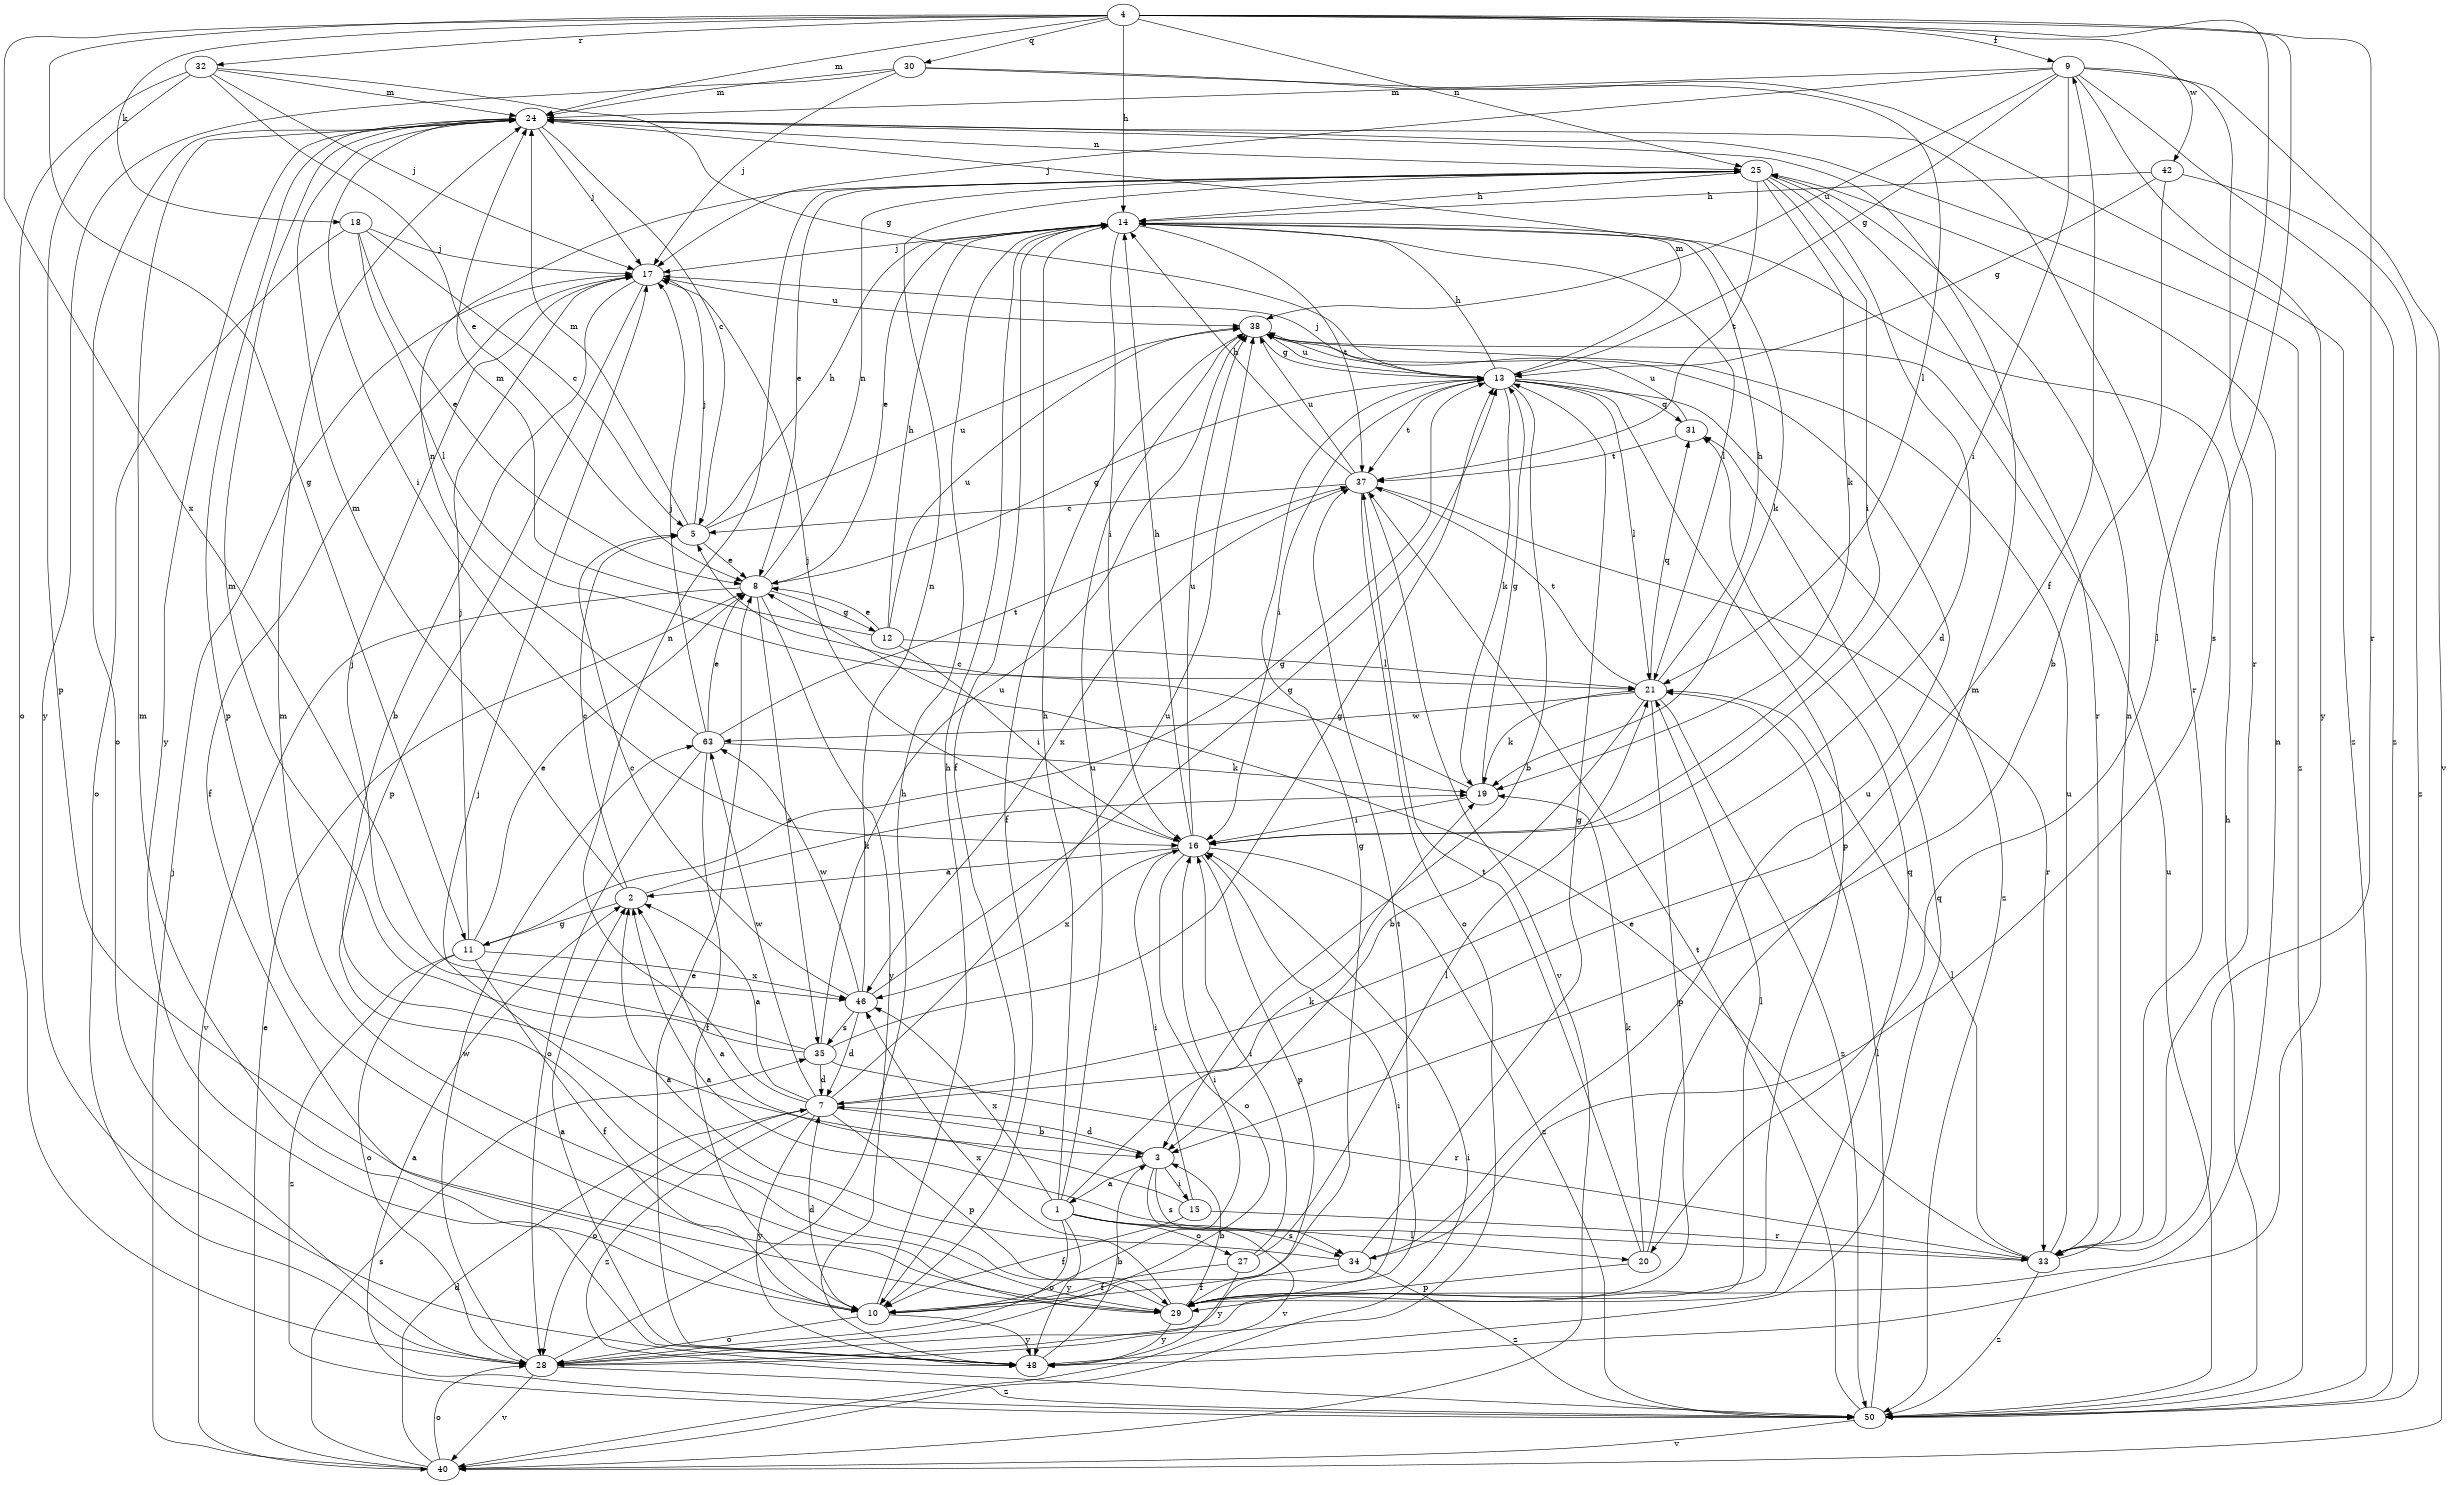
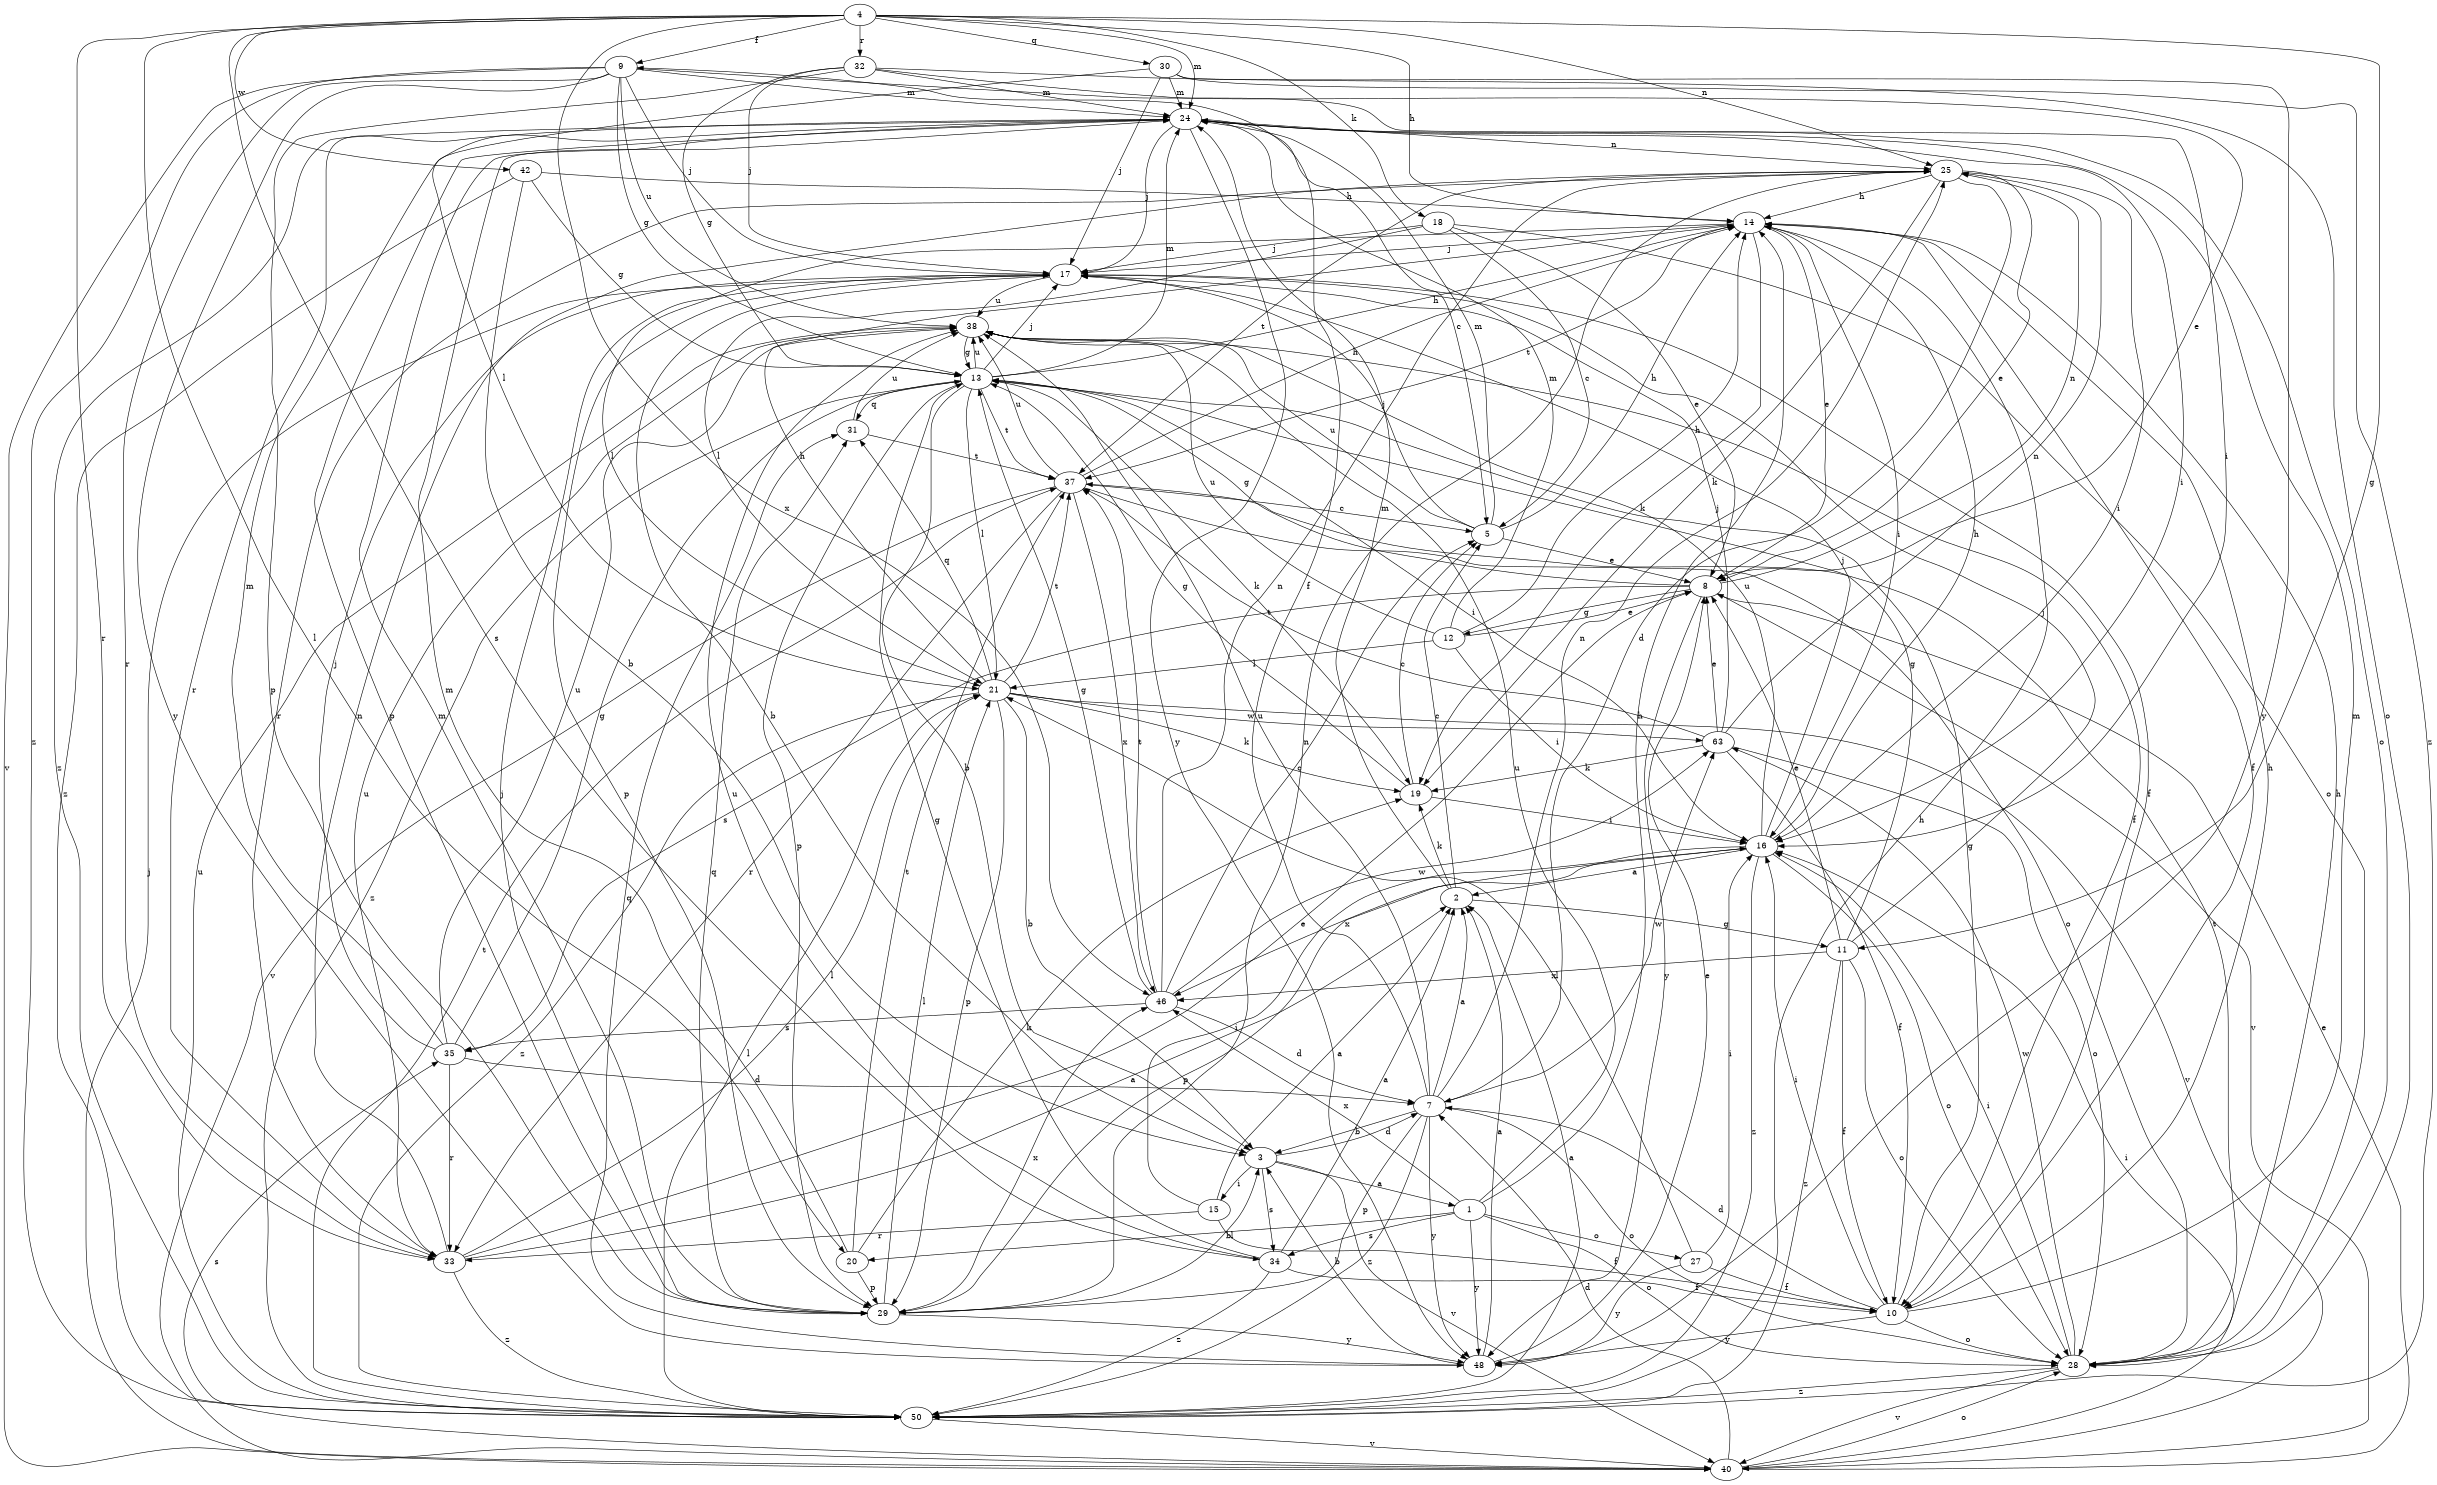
none -> (1138, 738)
none -> (2079, 884)
(1287, 1005) -> none
